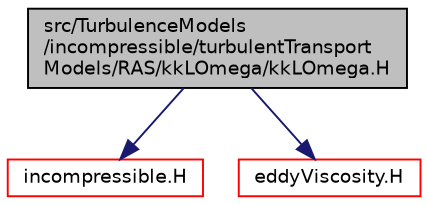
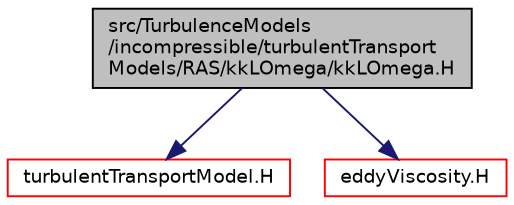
(105, 178) -> (149, 178)
